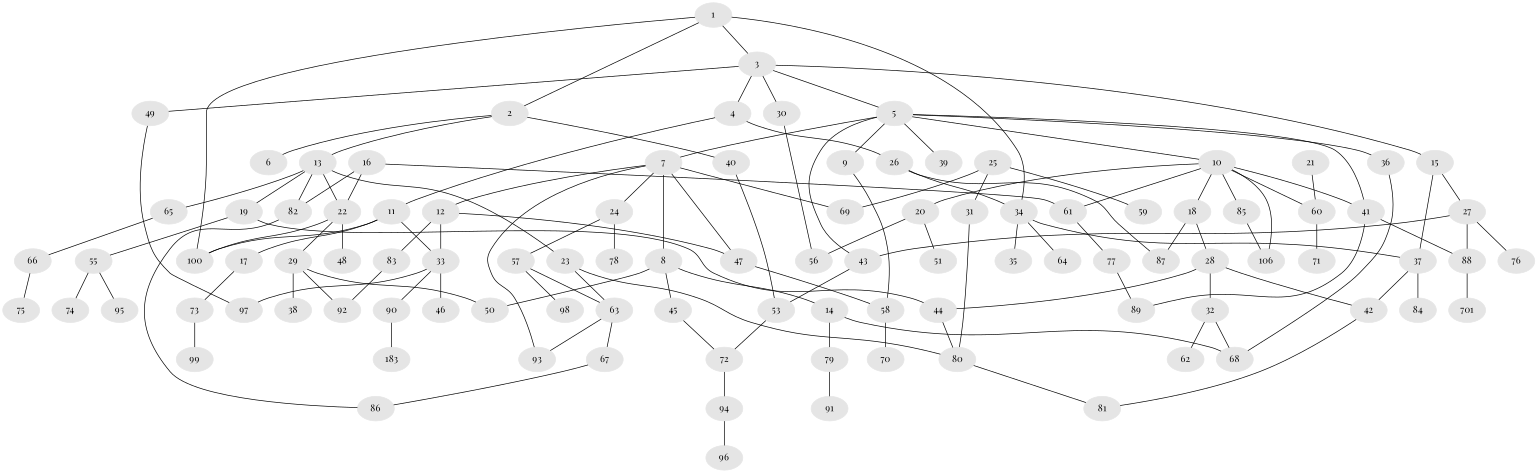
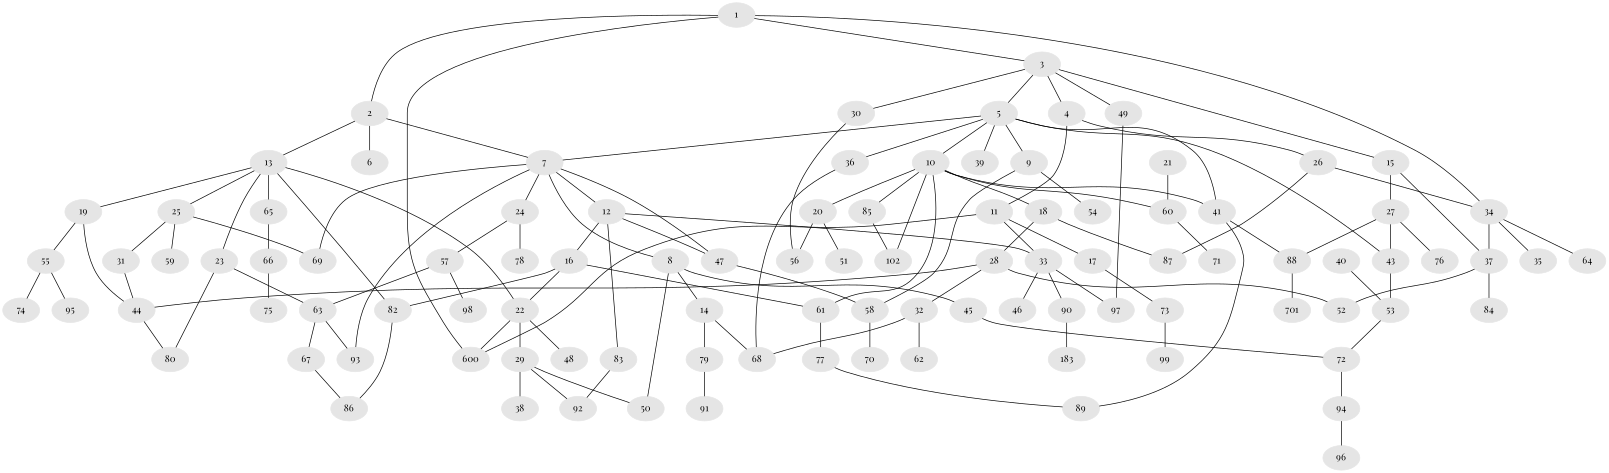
(617, 135) -> (457, 138)
none -> (222, 187)
none -> (1093, 212)
none -> (588, 236)
(195, 261) -> (471, 359)
(1266, 261) -> (893, 261)
(966, 286) -> (129, 286)
(1369, 310) -> (1341, 310)
(1102, 409) -> none
